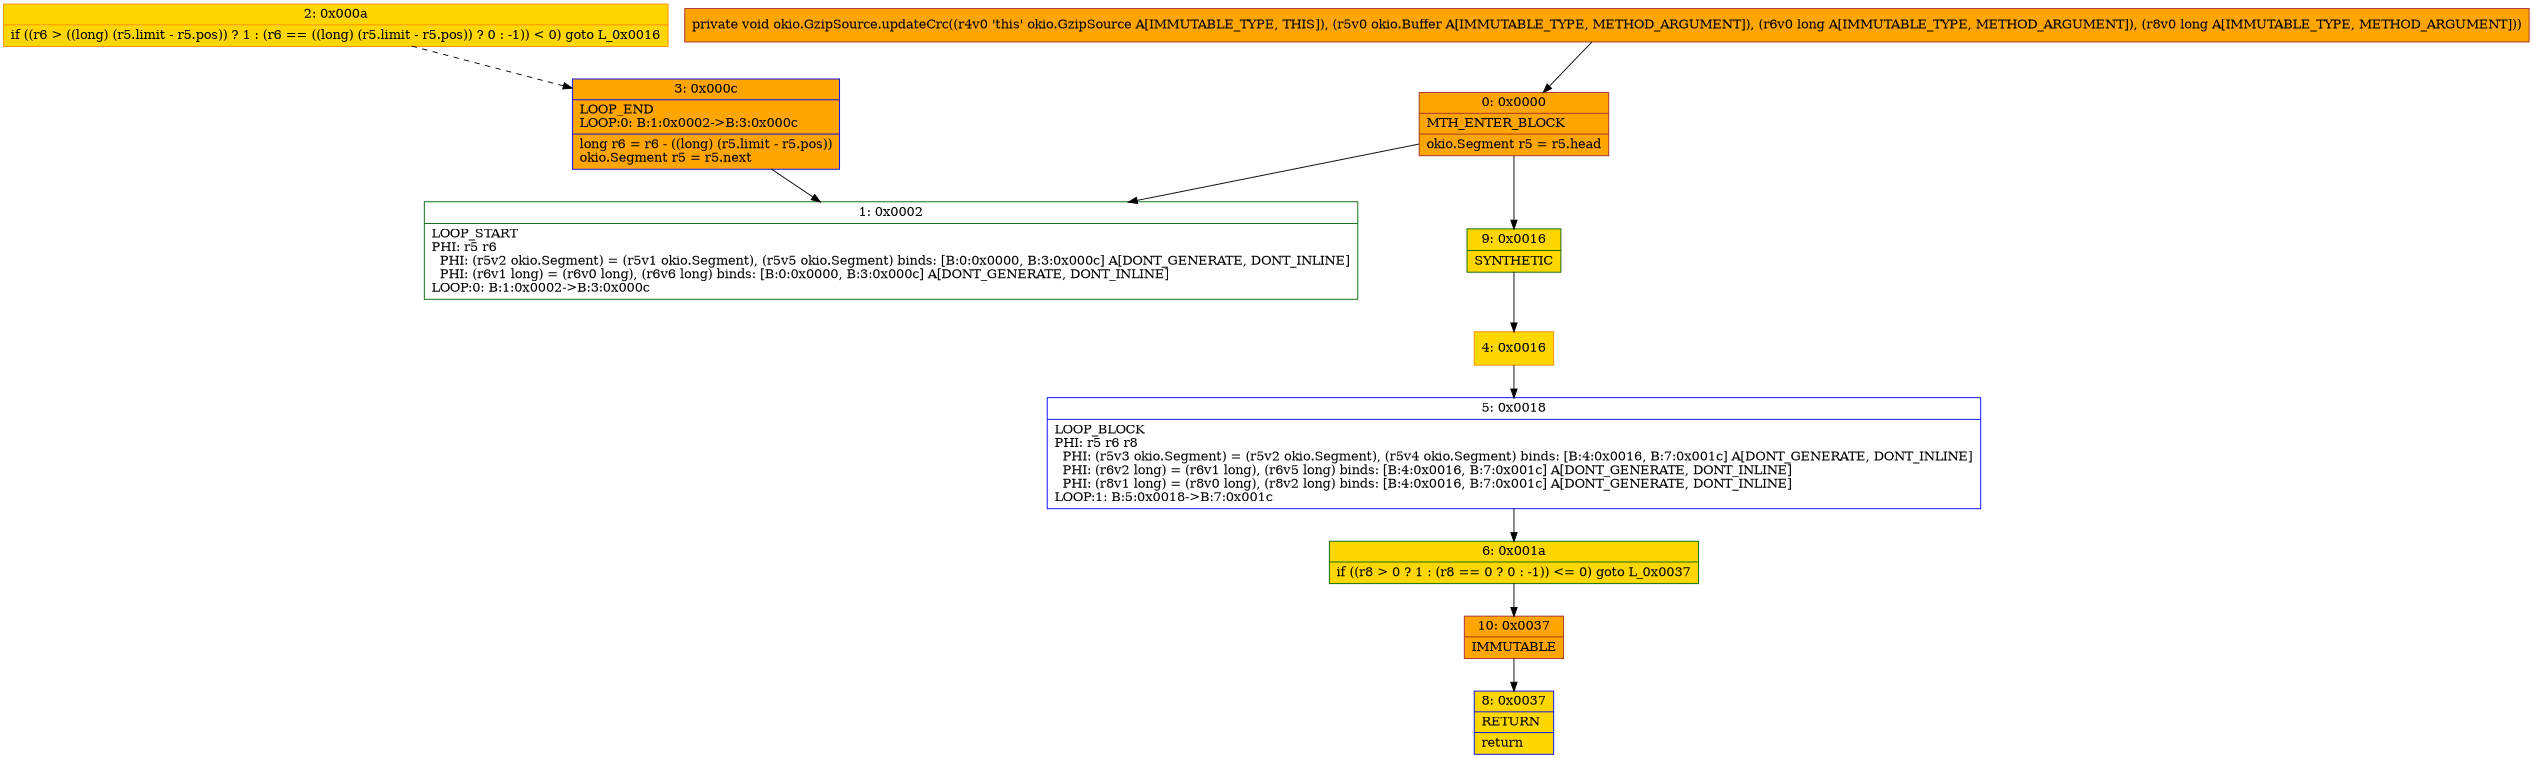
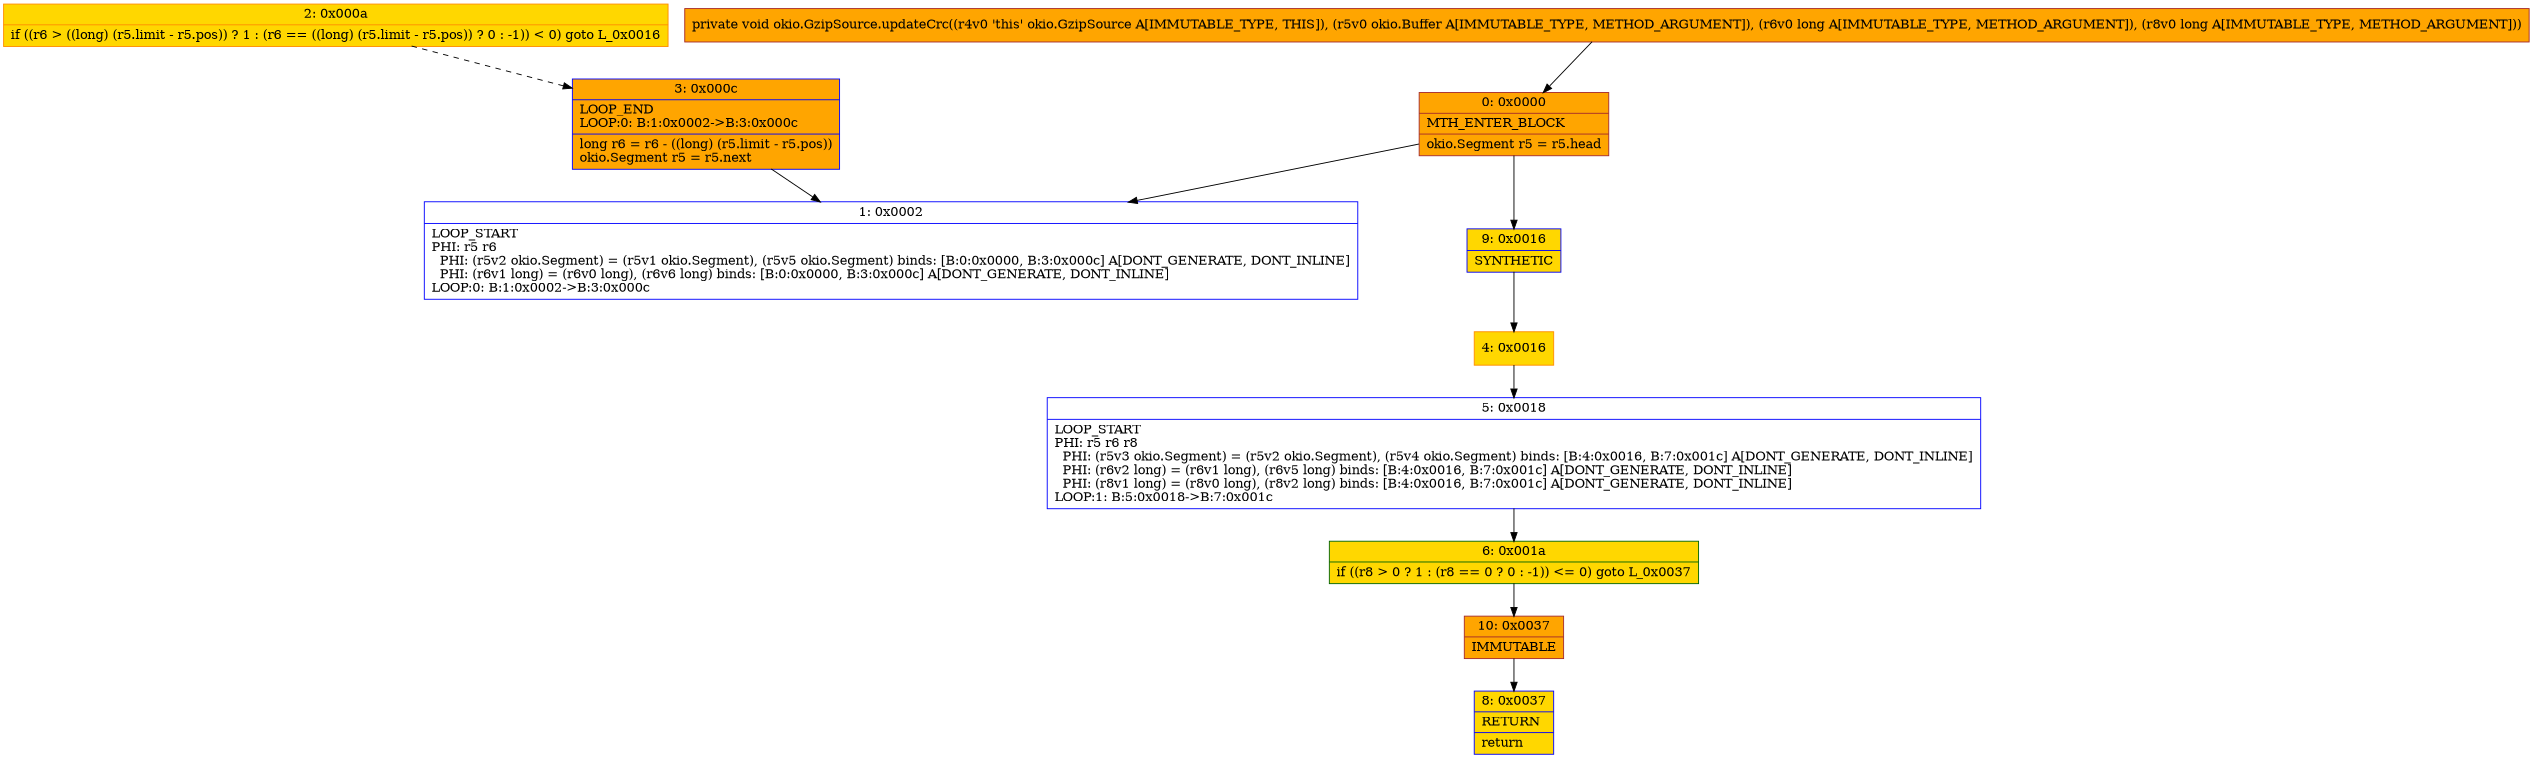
(891, 251) -> (891, 251)
(1514, 251) -> (1514, 251)
(1100, 430) -> (1098, 430)
